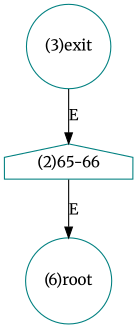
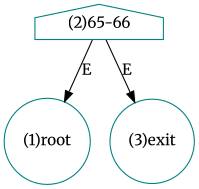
(69, 111) -> (118, 66)
(69, 281) -> (47, 141)
